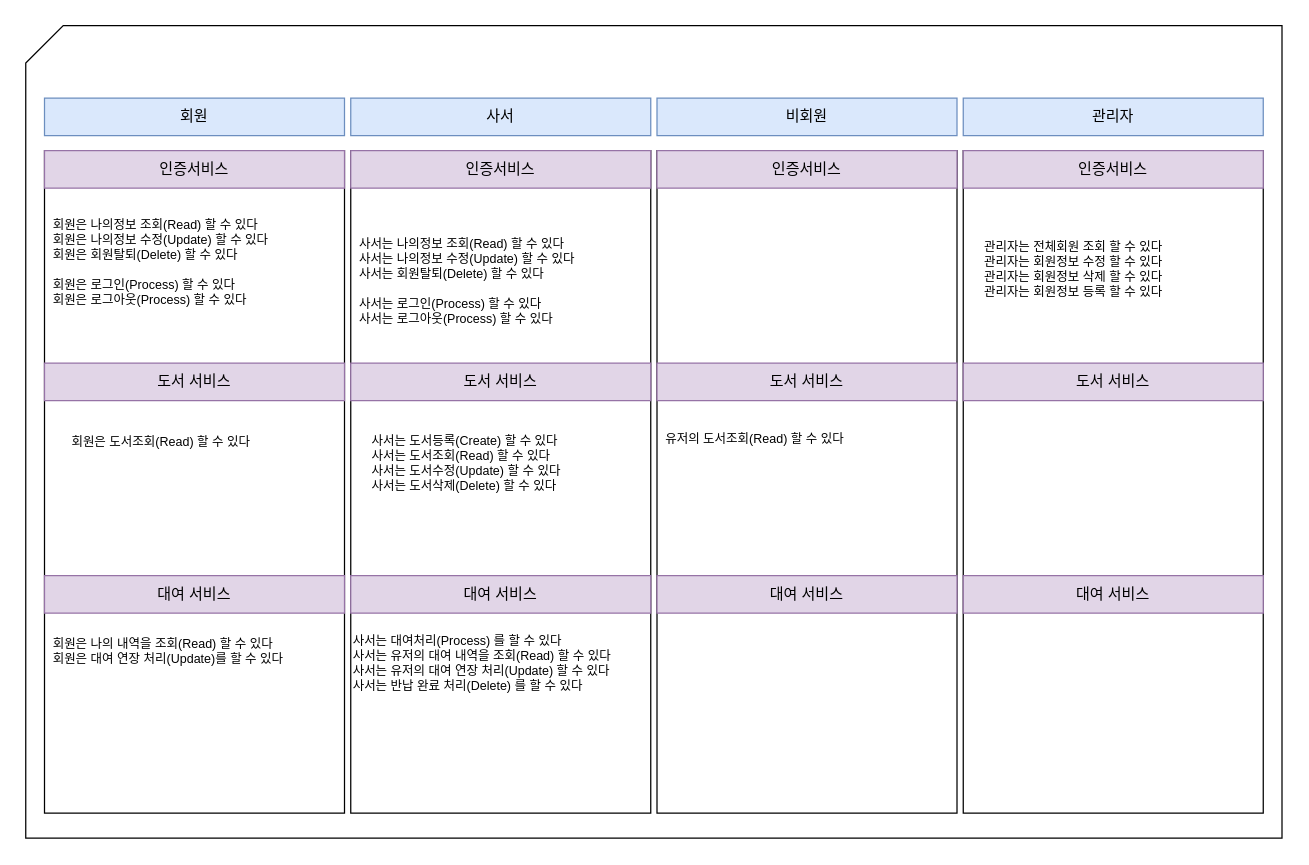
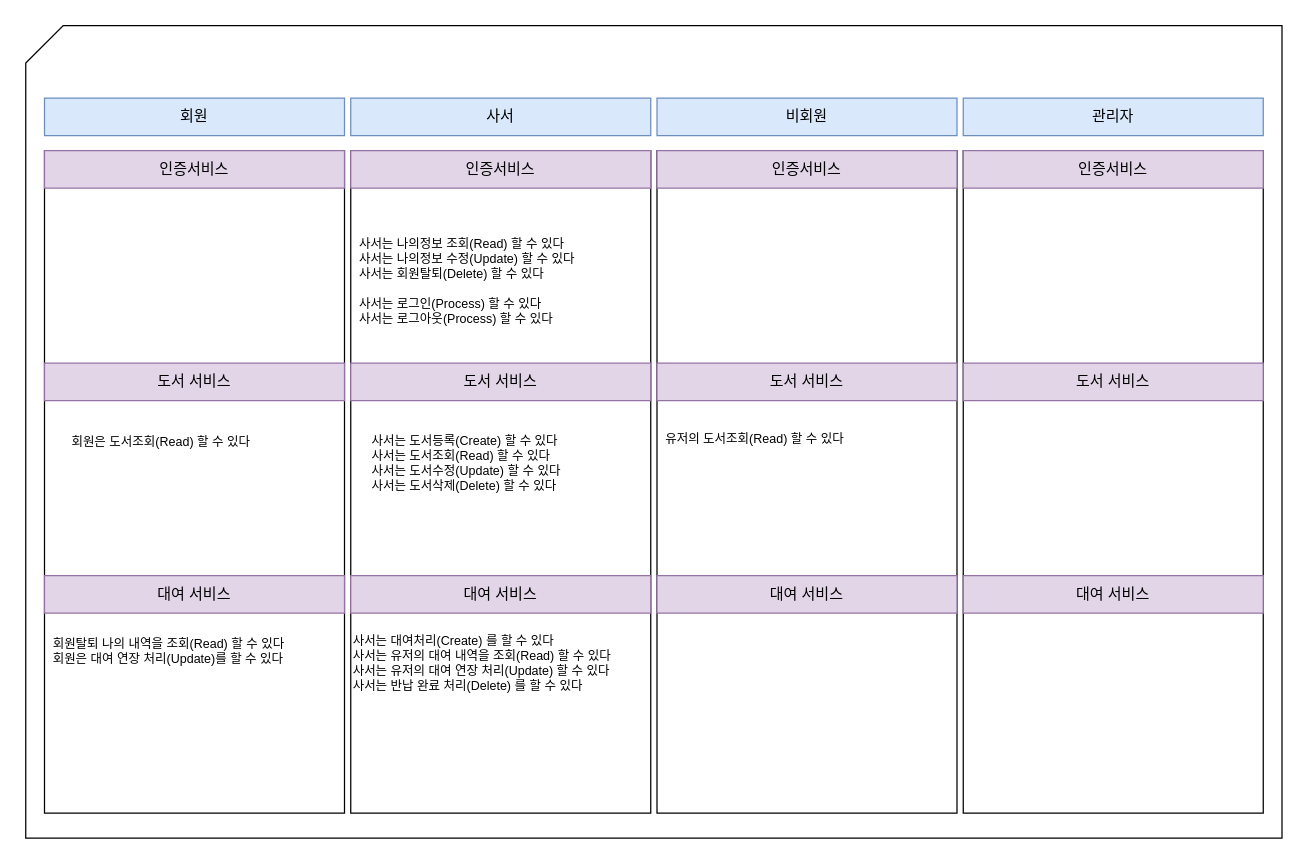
(176, 269) -> none
(1088, 269) -> none
(180, 651) -> (180, 651)
(494, 663) -> (494, 663)
